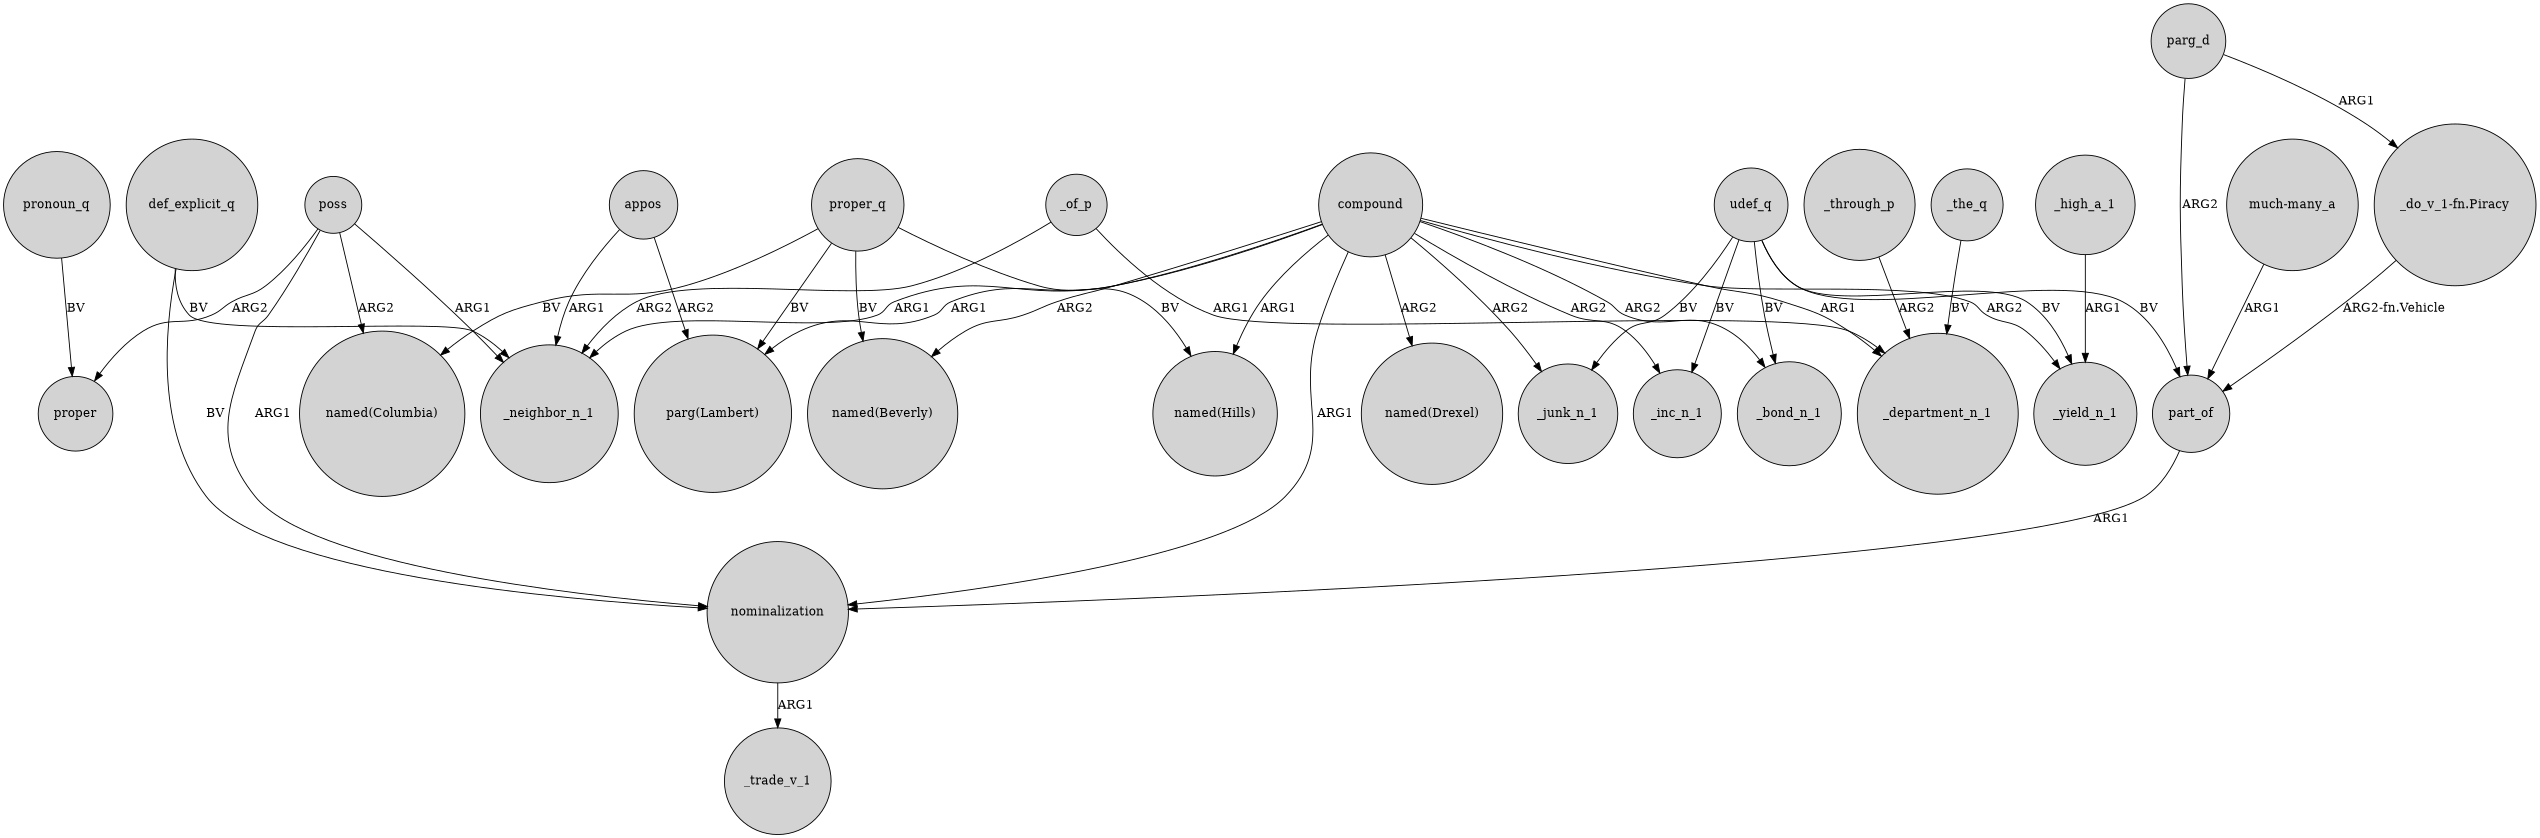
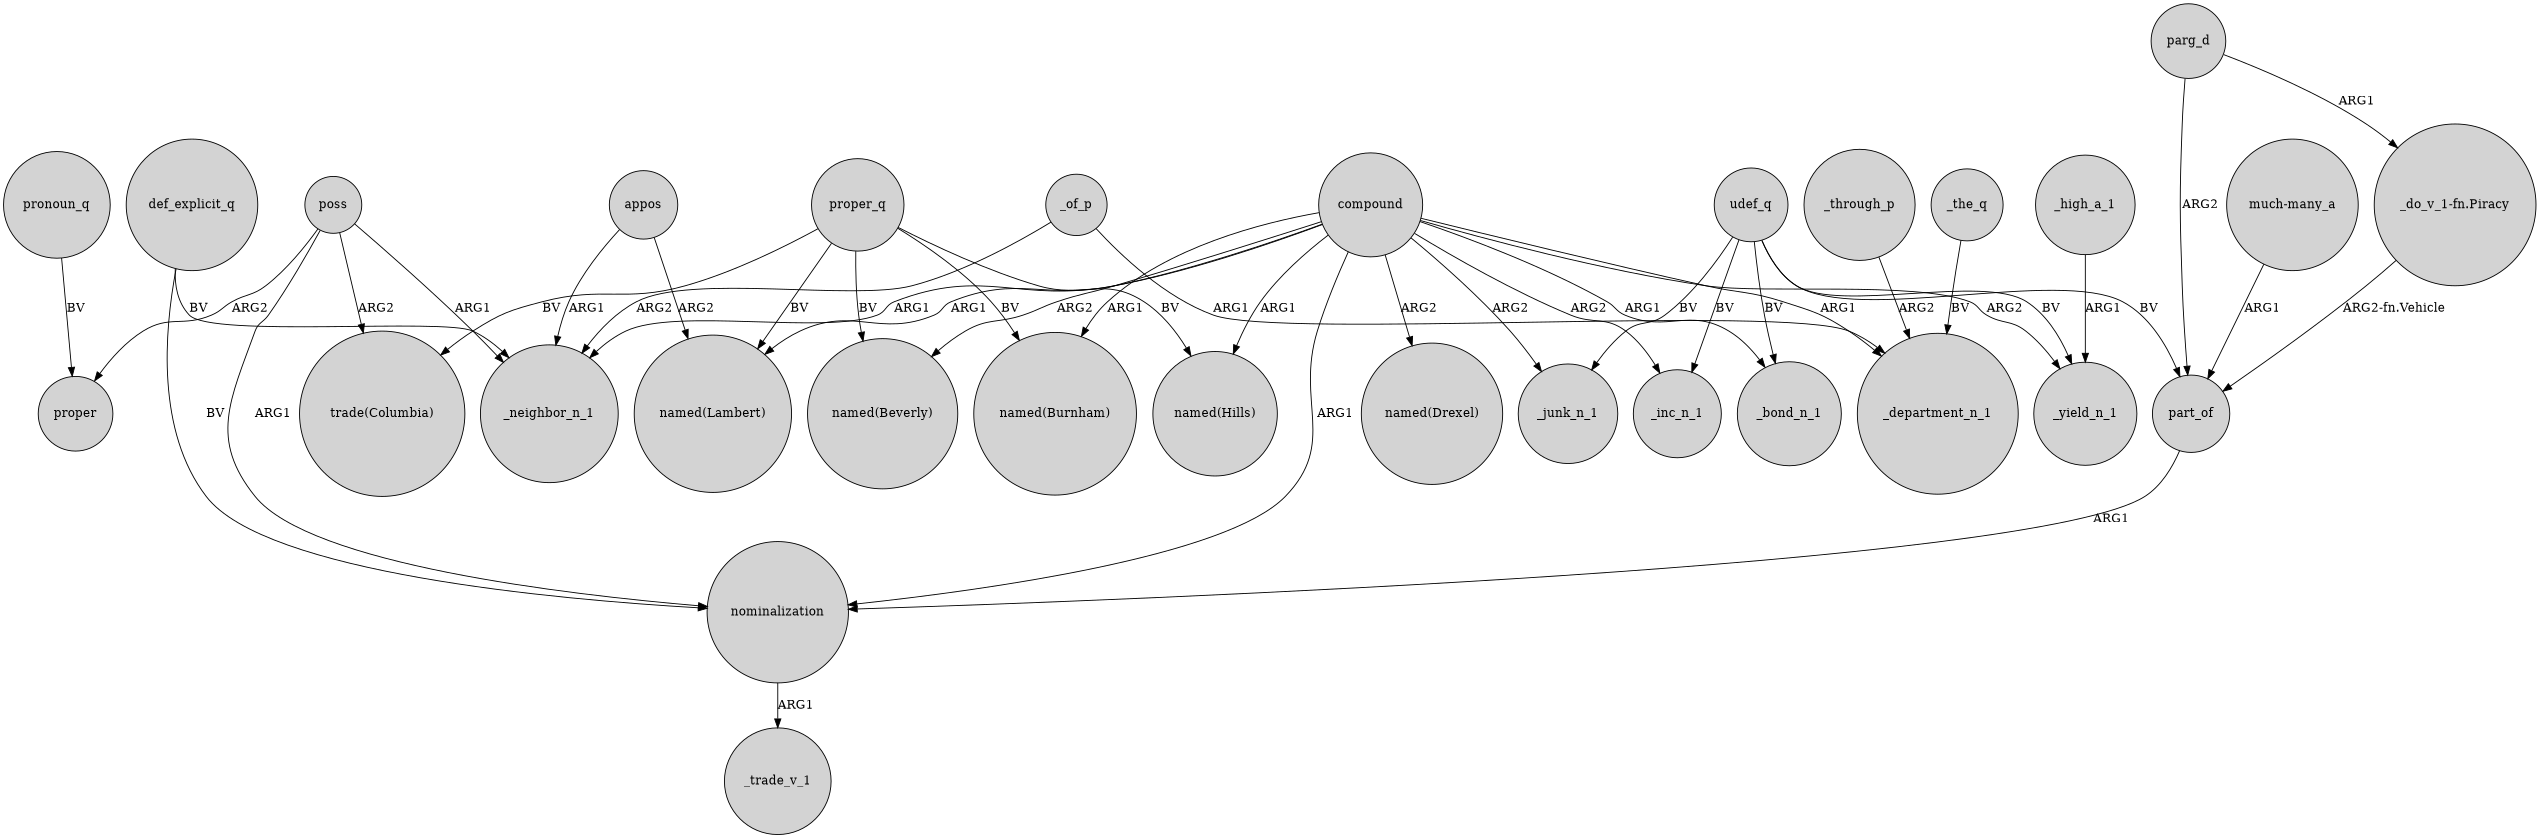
(1643, 308) -> (1643, 308)
(382, 414) -> (382, 414)
(713, 414) -> (713, 414)
none -> (1055, 414)
